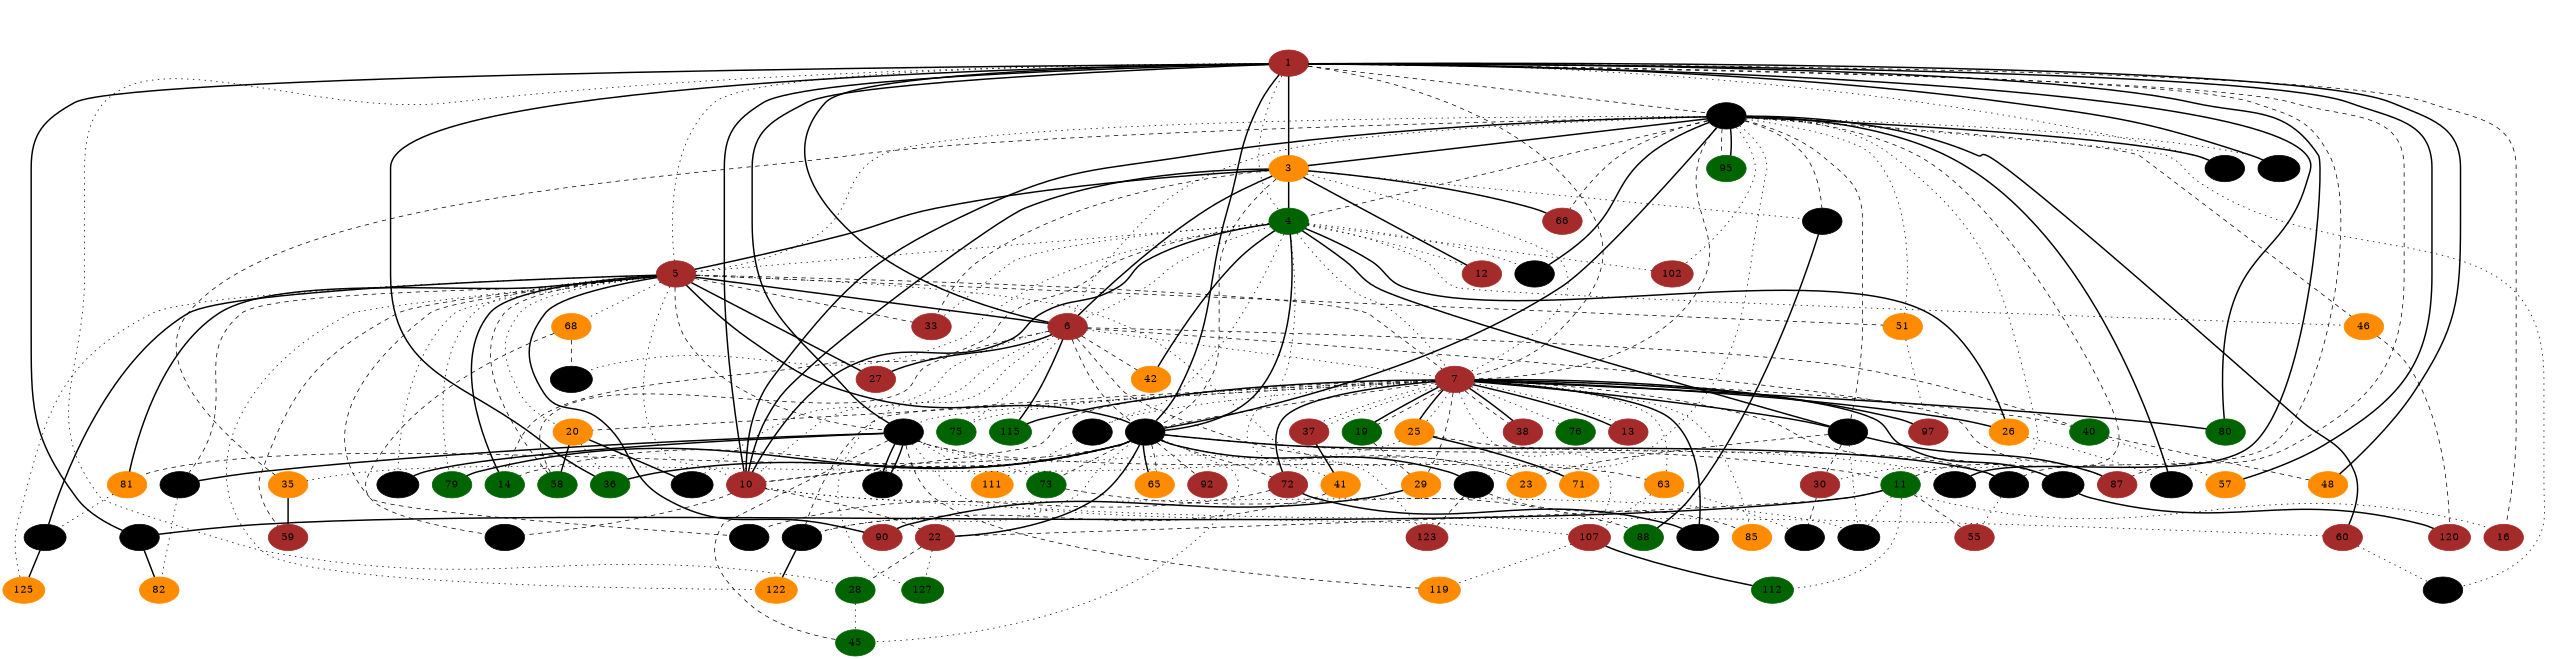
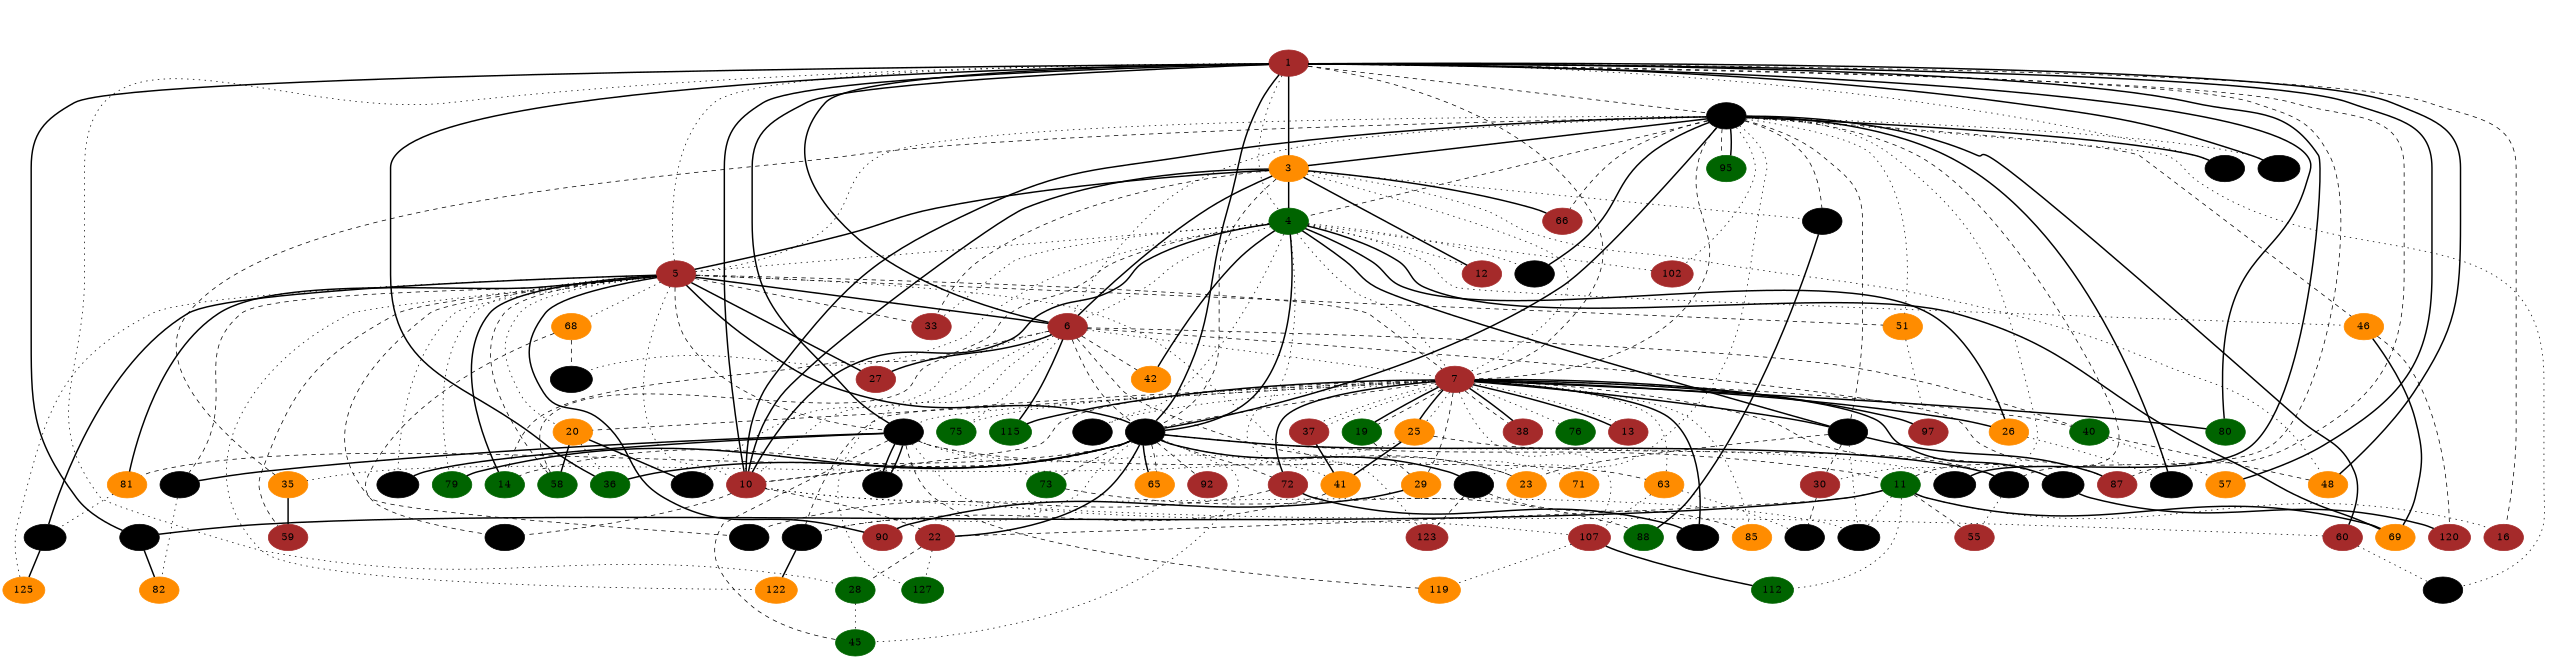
none -> (1833, 280)
(1509, 457) -> (1378, 458)
(992, 485) -> none
none -> (2395, 537)
